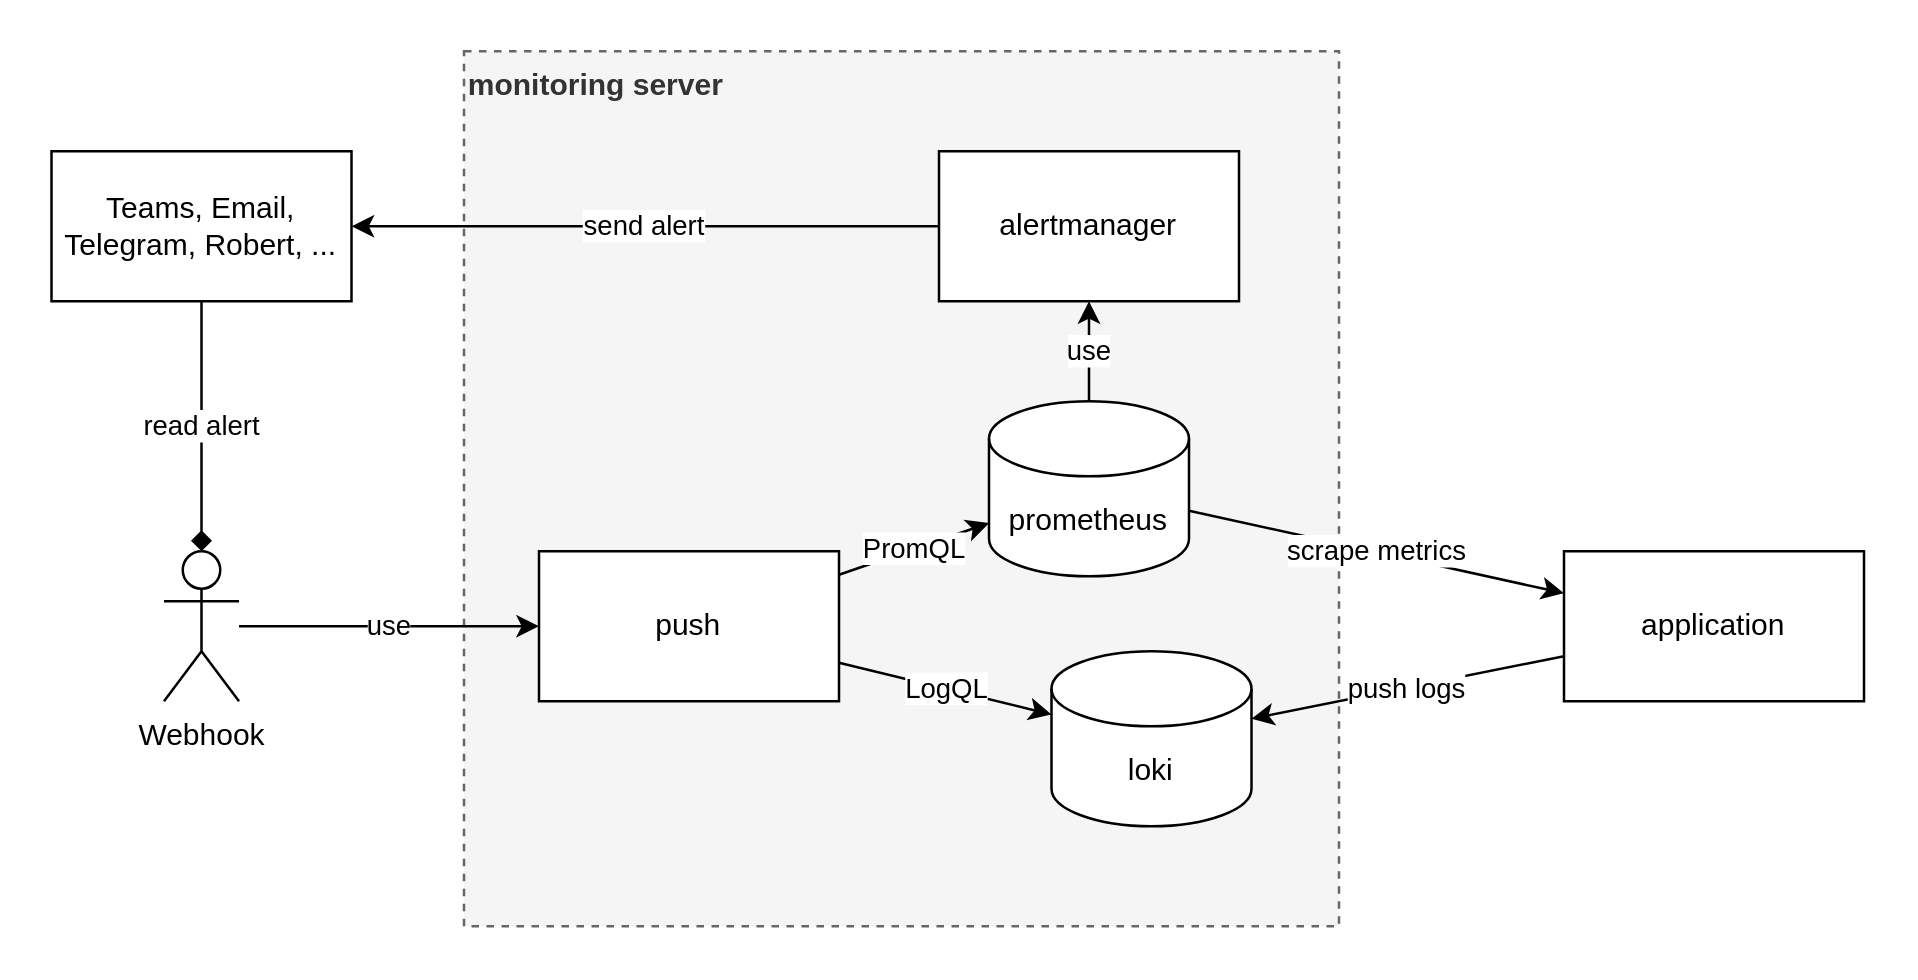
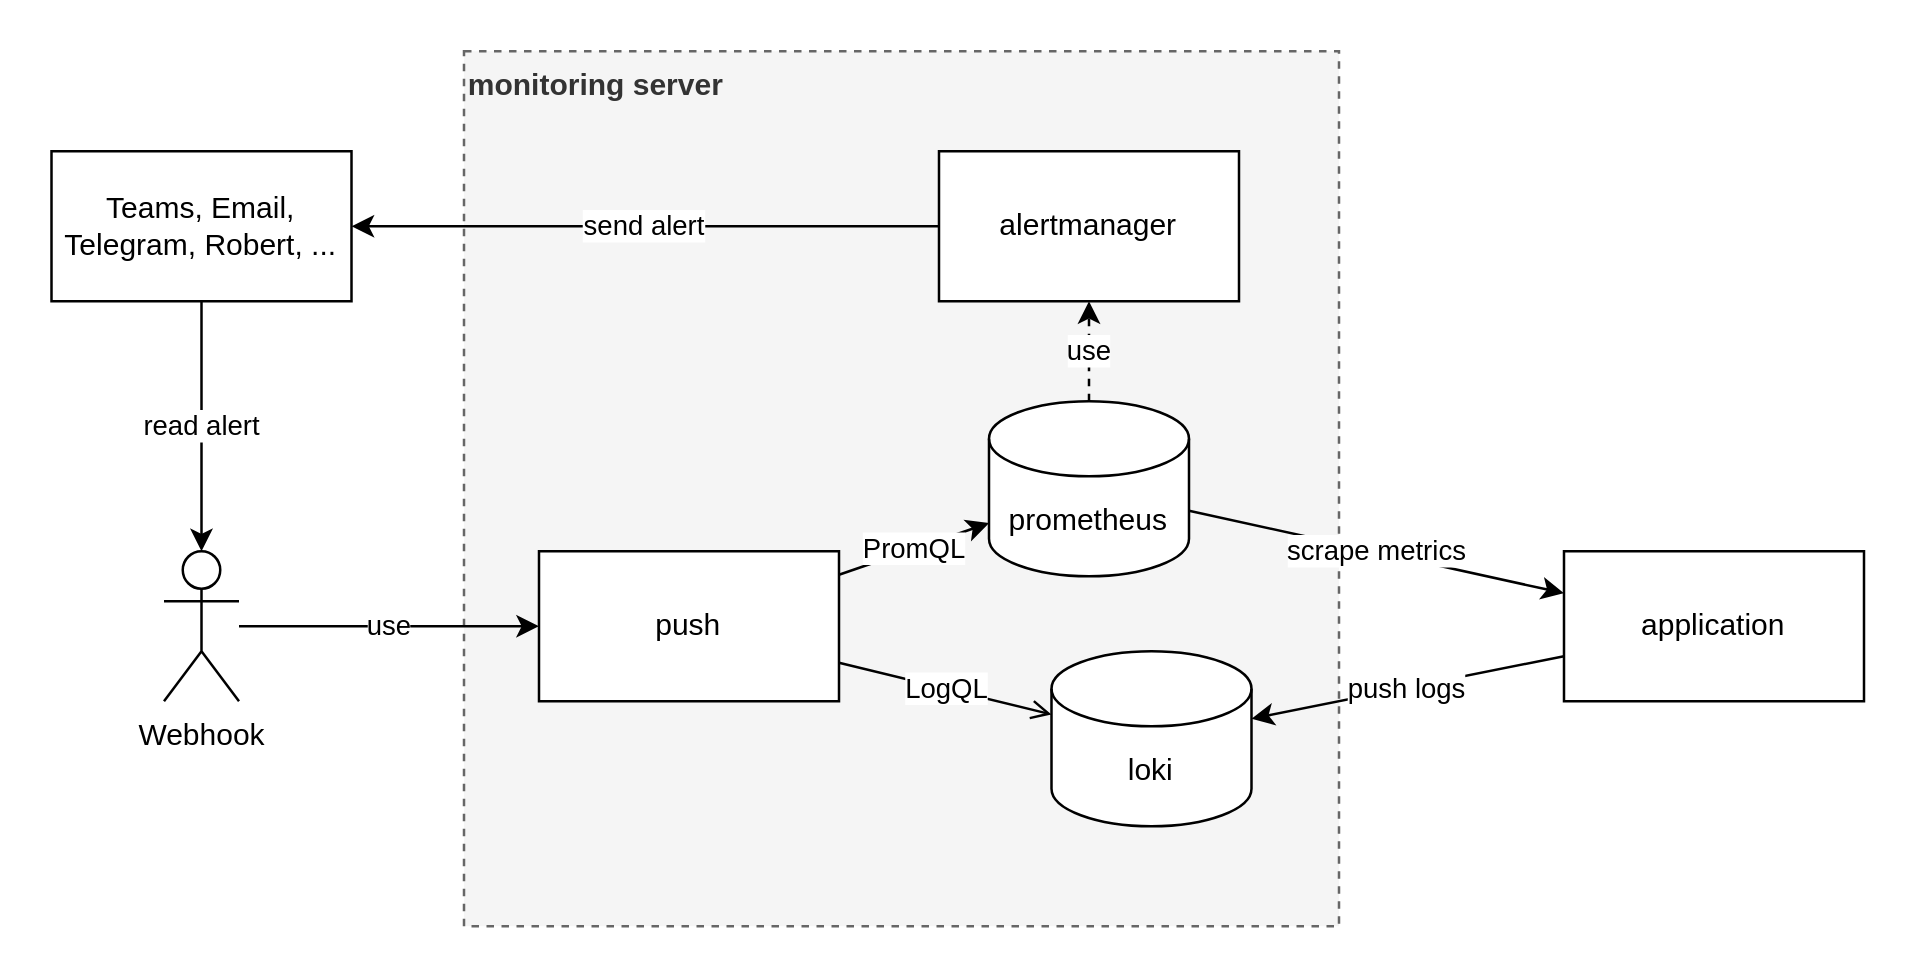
(1089, 384) -> (1089, 384)
(201, 531) -> (201, 532)
(1034, 710) -> (1037, 711)
